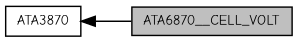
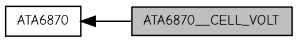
(43, 21) -> (43, 21)
